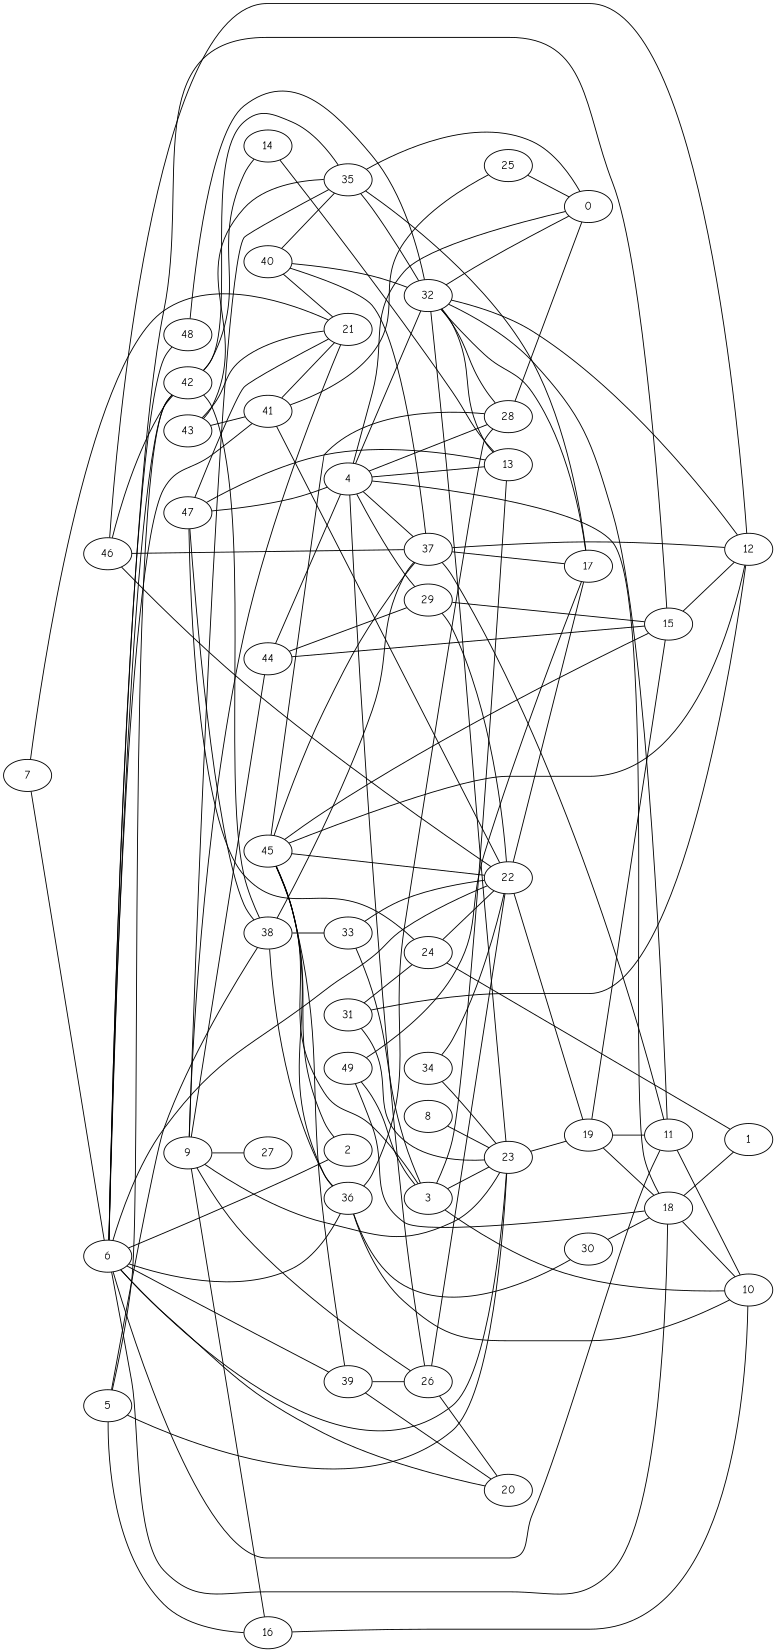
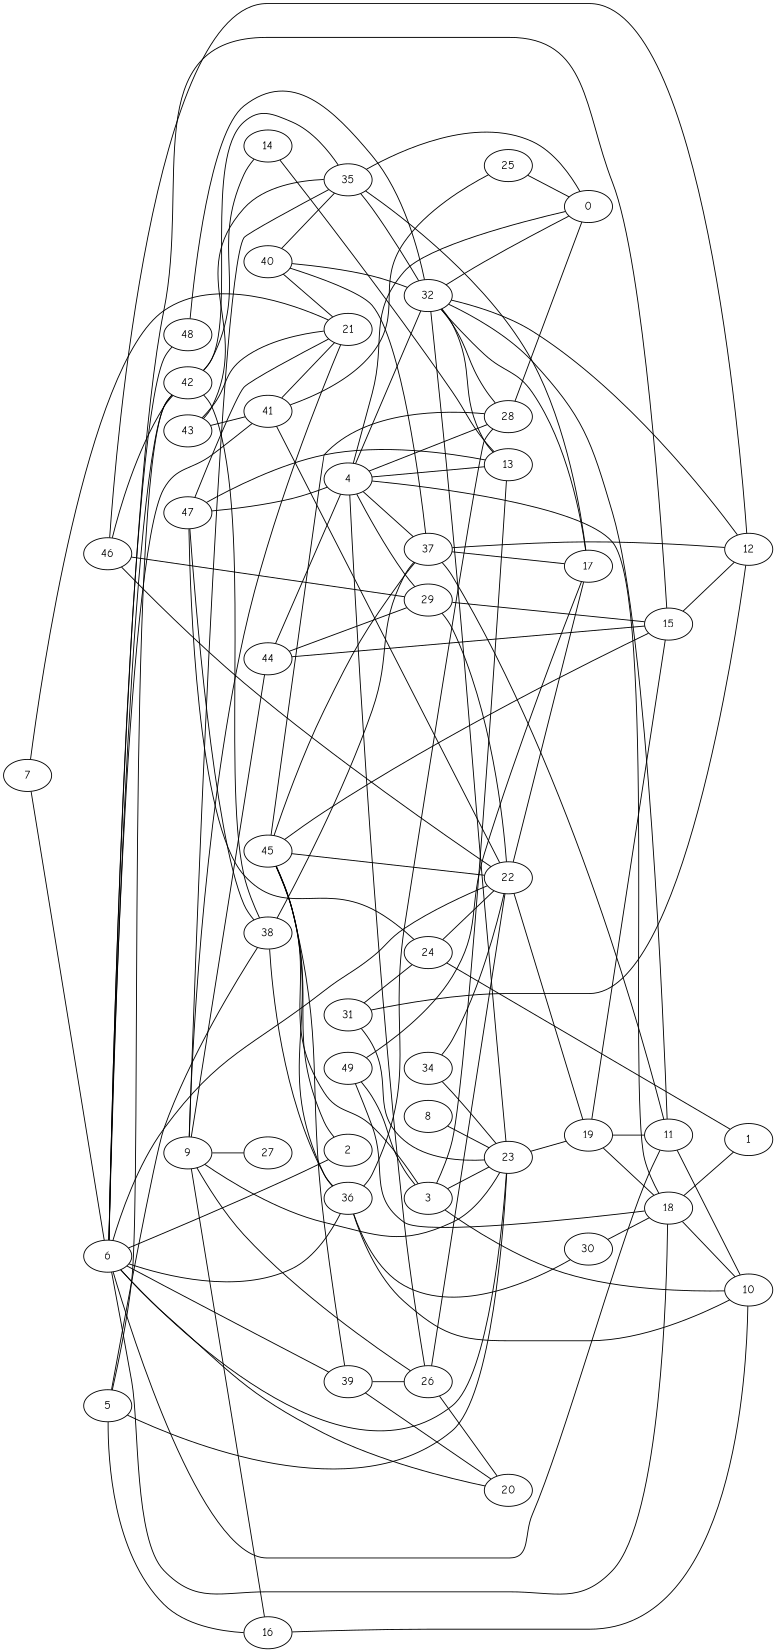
(275, 551) -> (268, 577)
(574, 776) -> none
(348, 933) -> none
